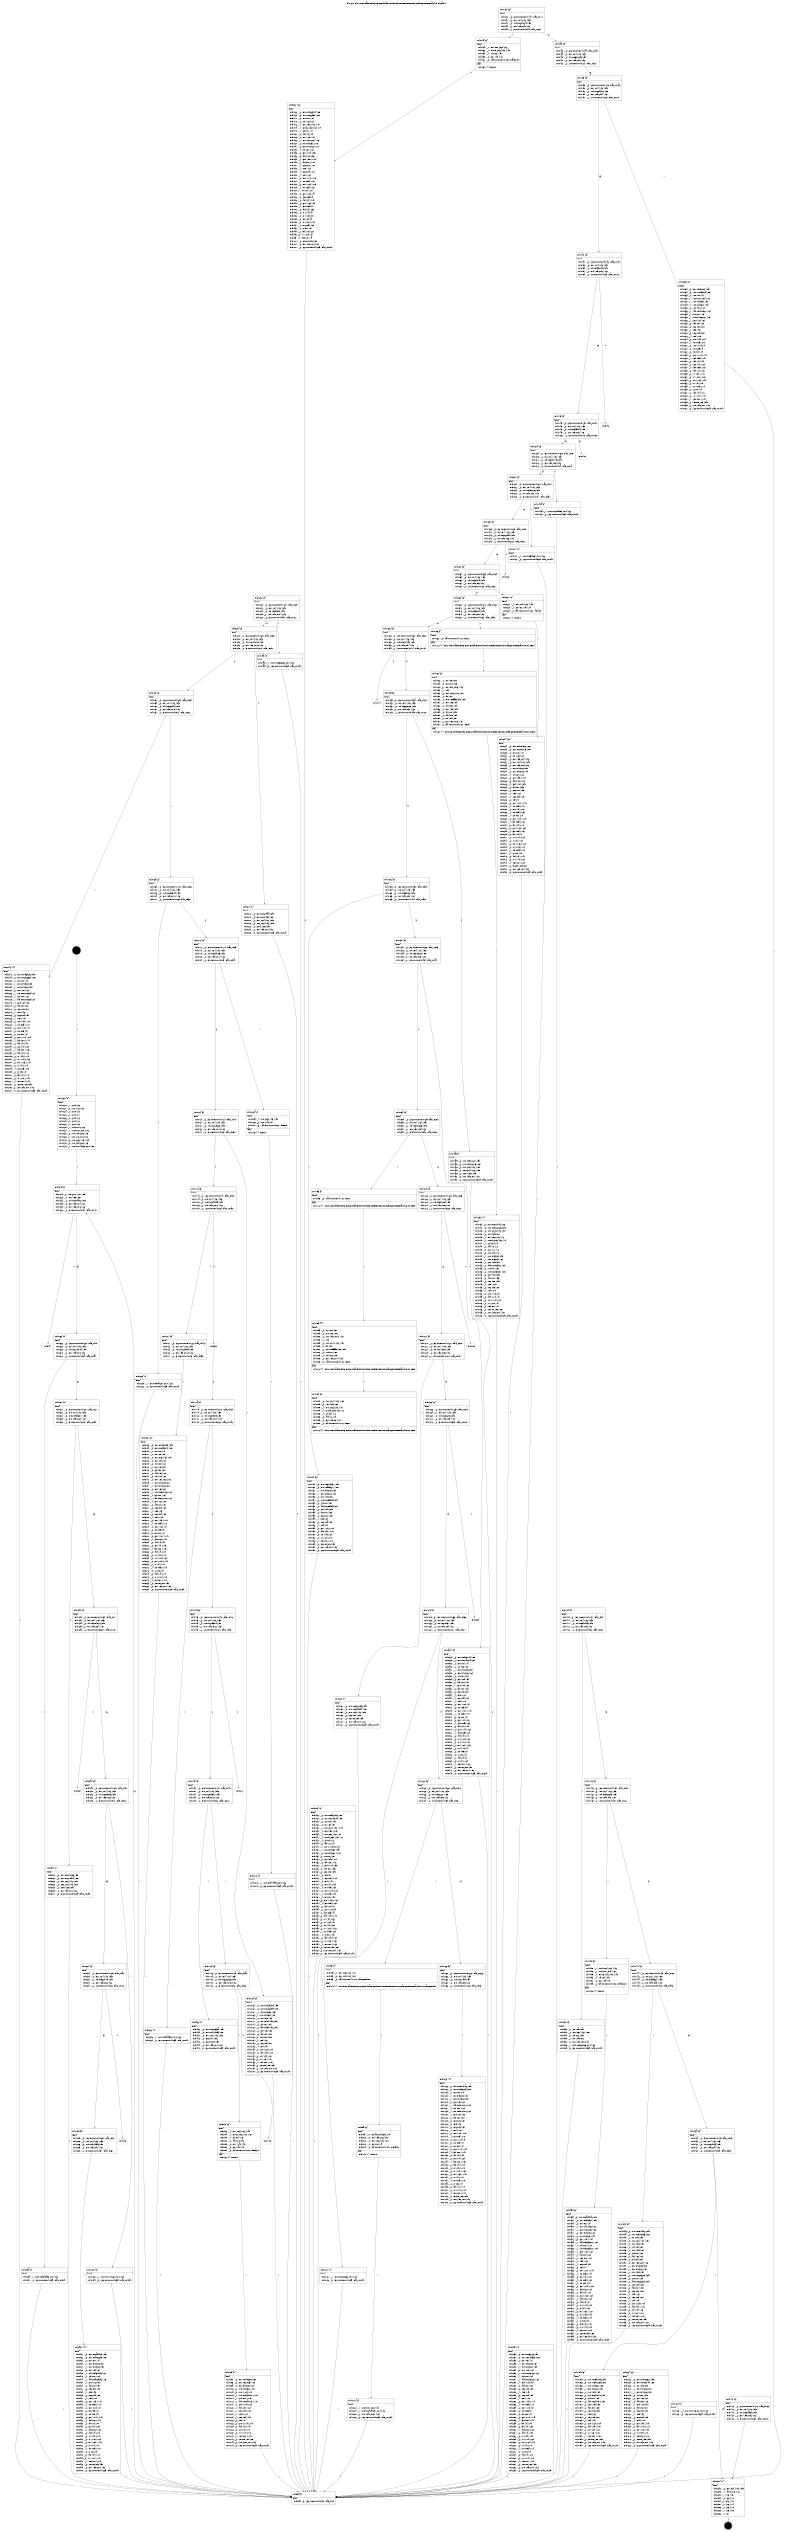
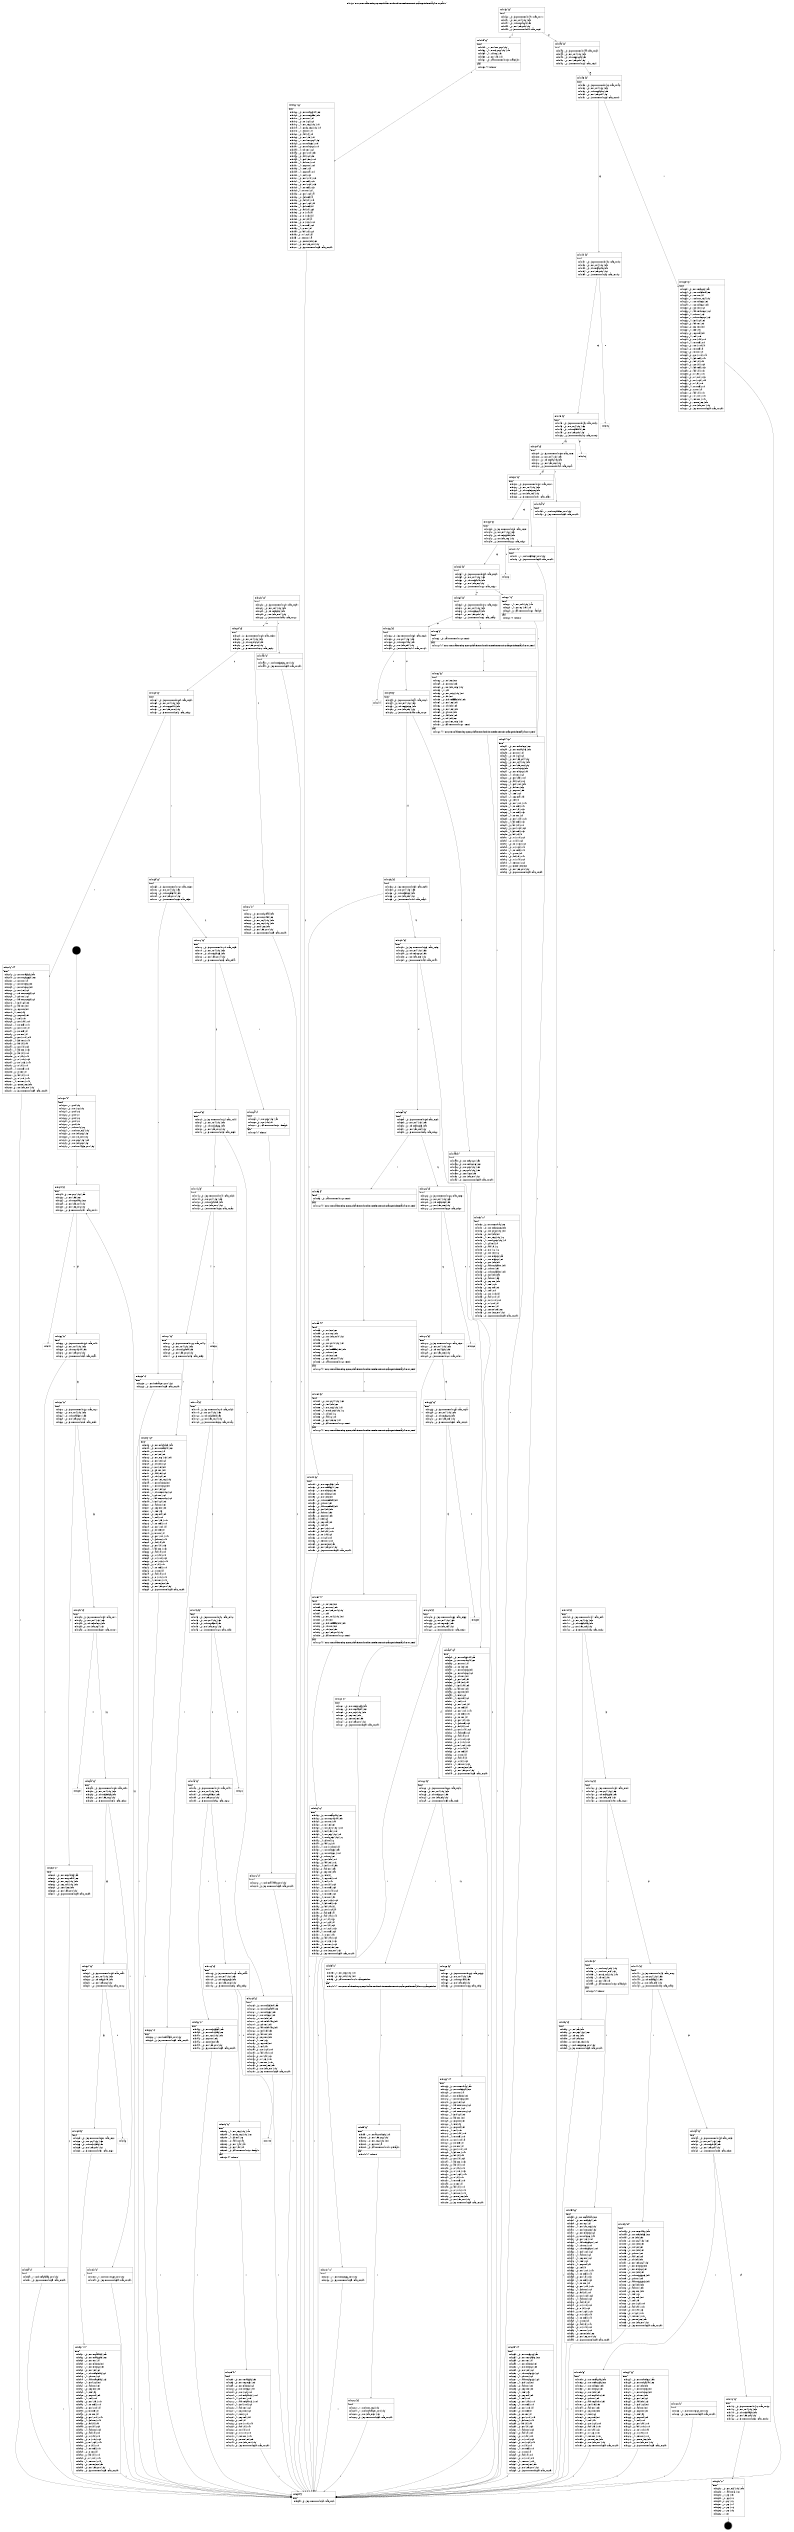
none -> (364, 1620)
none -> (194, 2300)
(718, 2316) -> (731, 2275)
